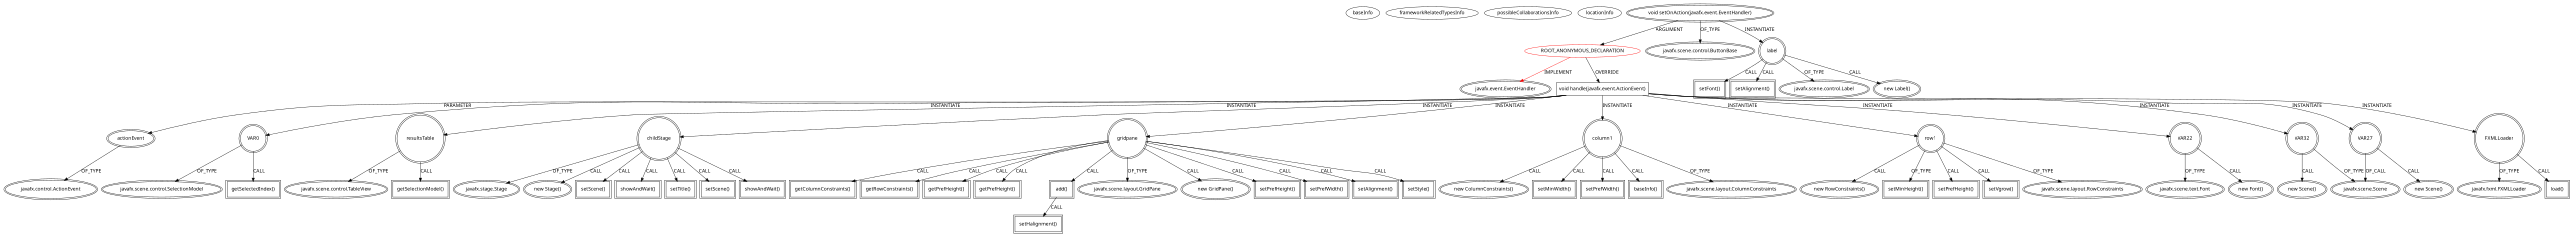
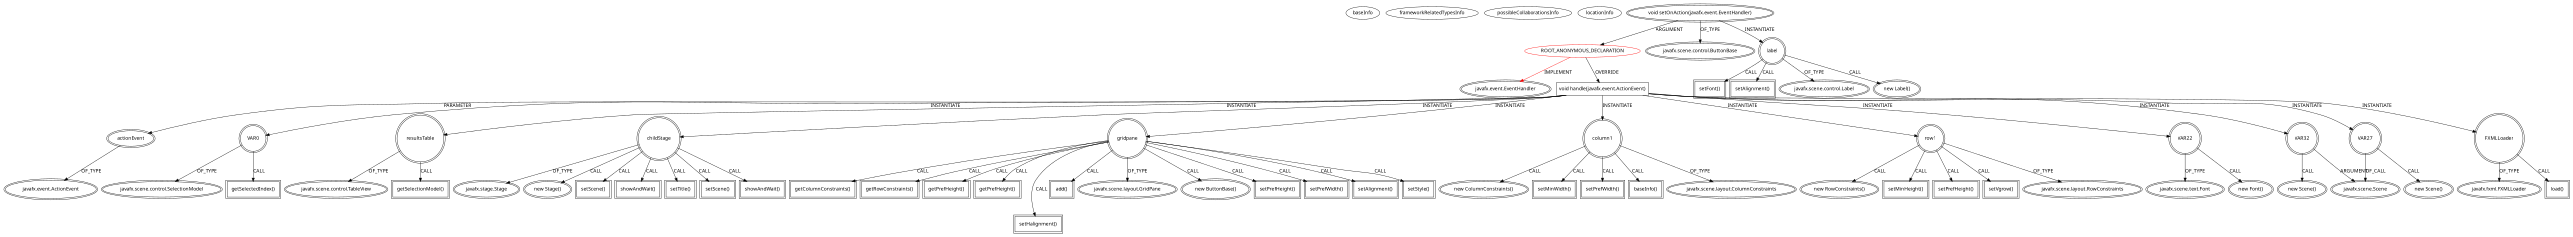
(1921, 171) -> (1921, 171)
(2354, 171) -> (2354, 171)
(51, 189) -> (51, 189)
(1216, 189) -> (1216, 189)
(1051, 205) -> (1054, 162)
